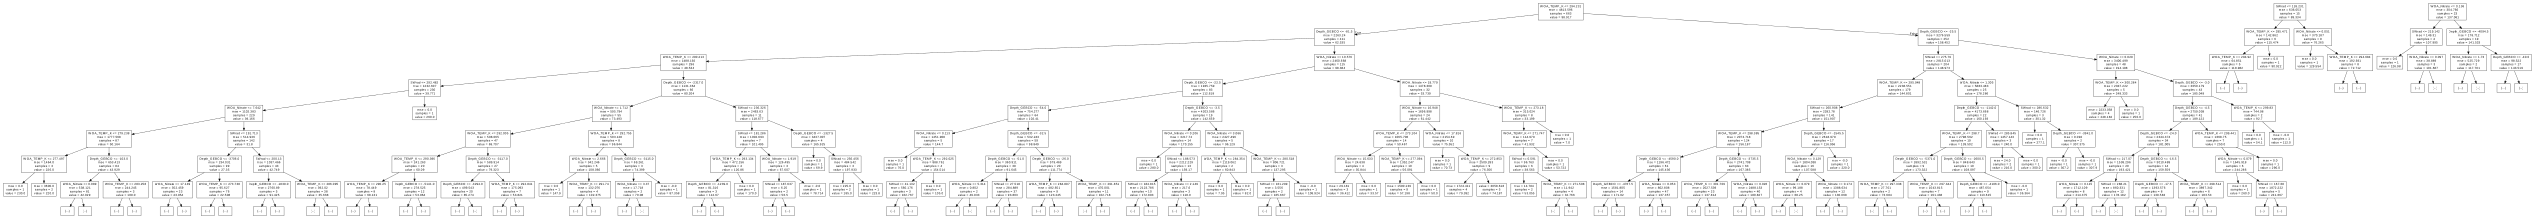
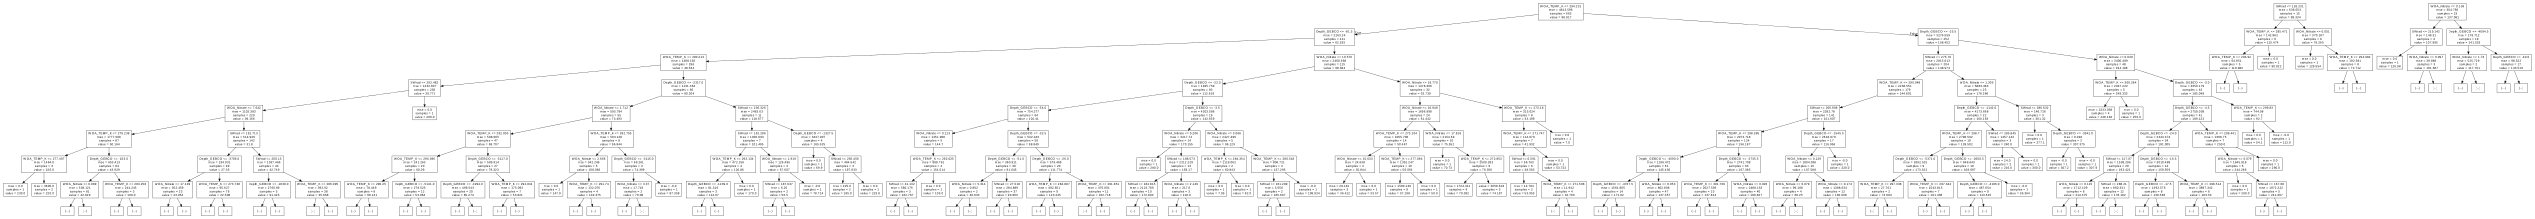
(895, 164) -> none
